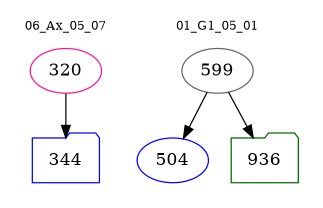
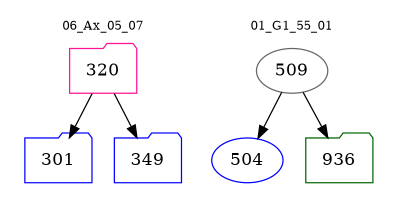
(218, 27) -> (292, 27)
(66, 71) -> (103, 71)
(218, 71) -> (292, 71)
none -> (58, 160)
(66, 160) -> (148, 160)
